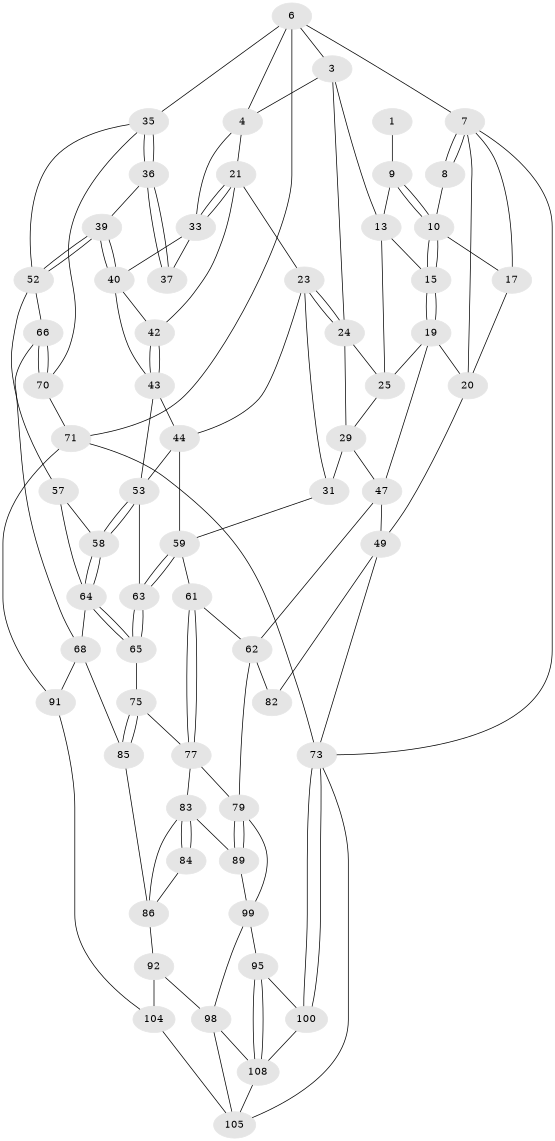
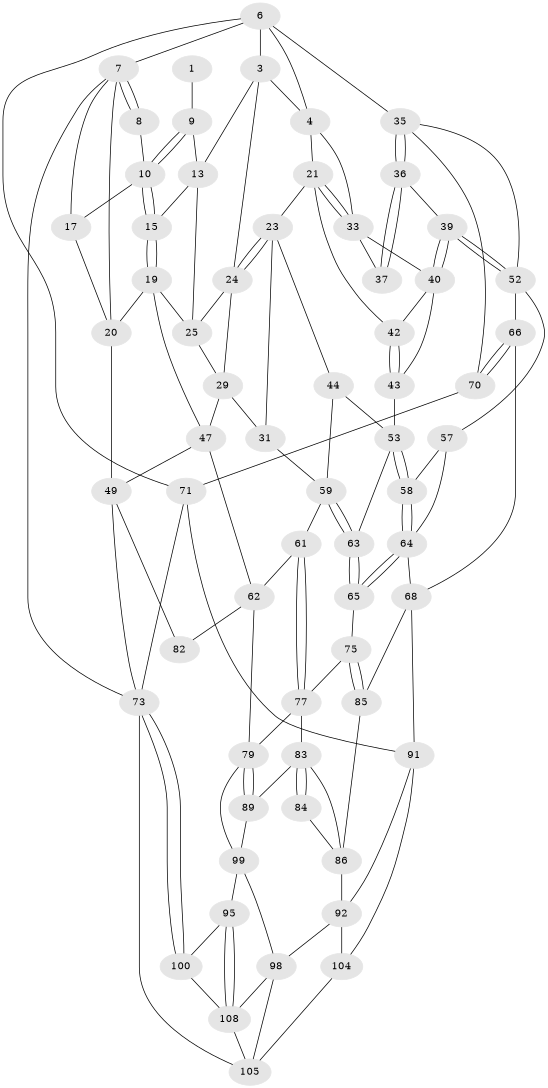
(168, 414) -> none
none -> (385, 837)
